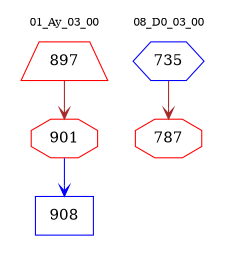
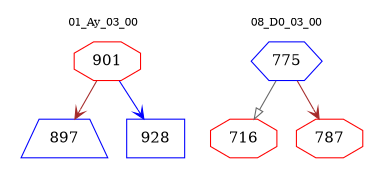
(64, 61) -> (64, 138)
(169, 61) -> (287, 61)
(64, 95) -> (89, 95)
none -> (244, 138)
(64, 216) -> (156, 138)
